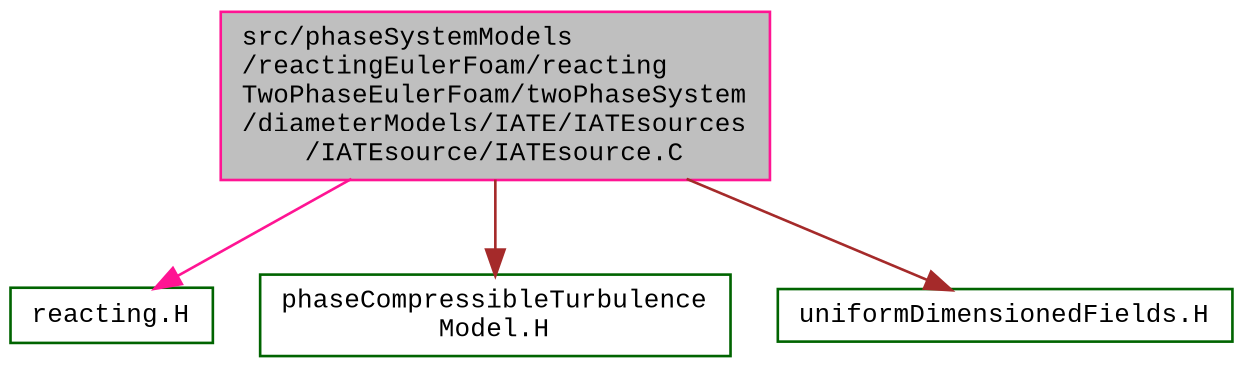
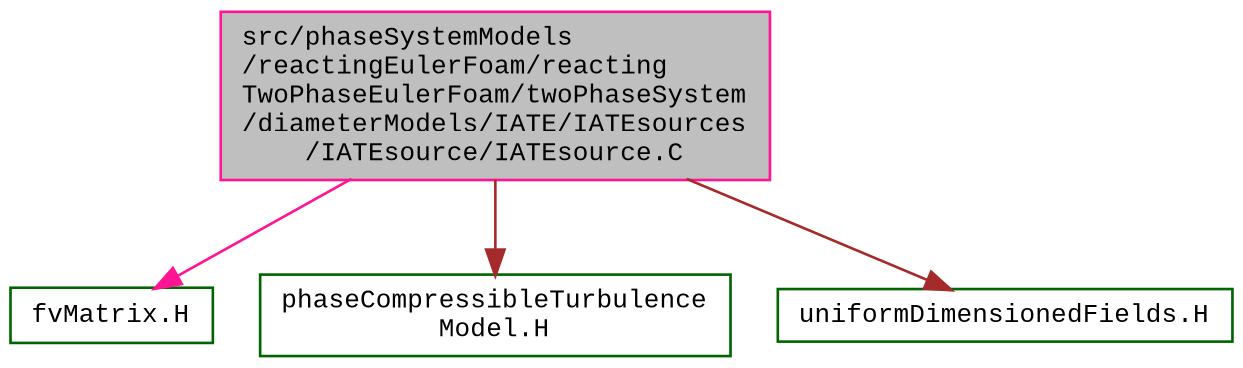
(112, 315) -> (112, 315)
